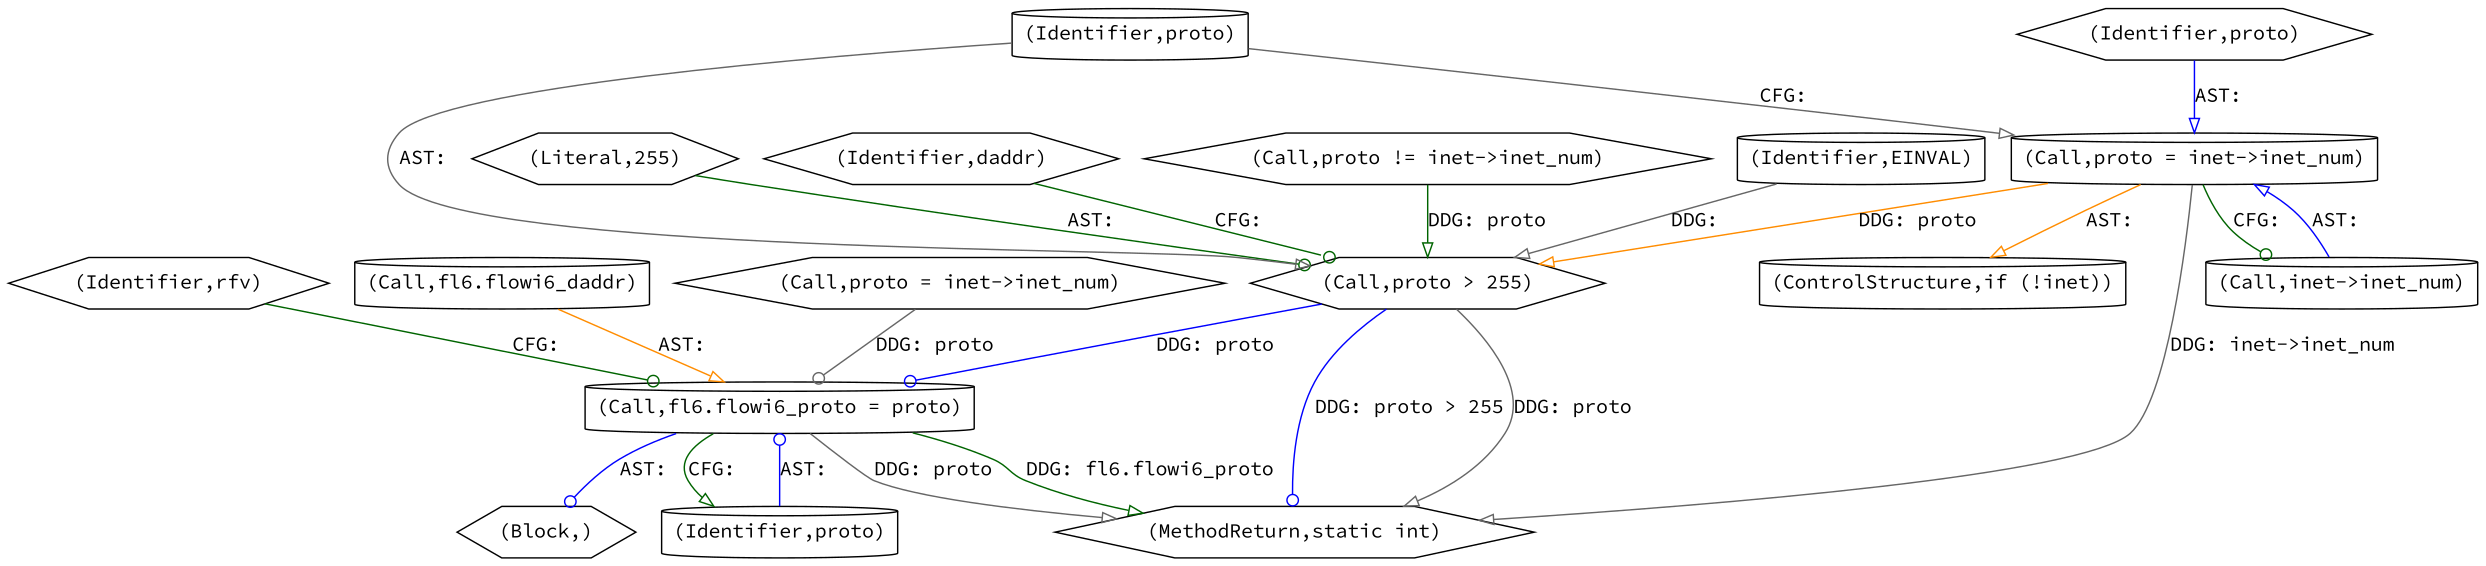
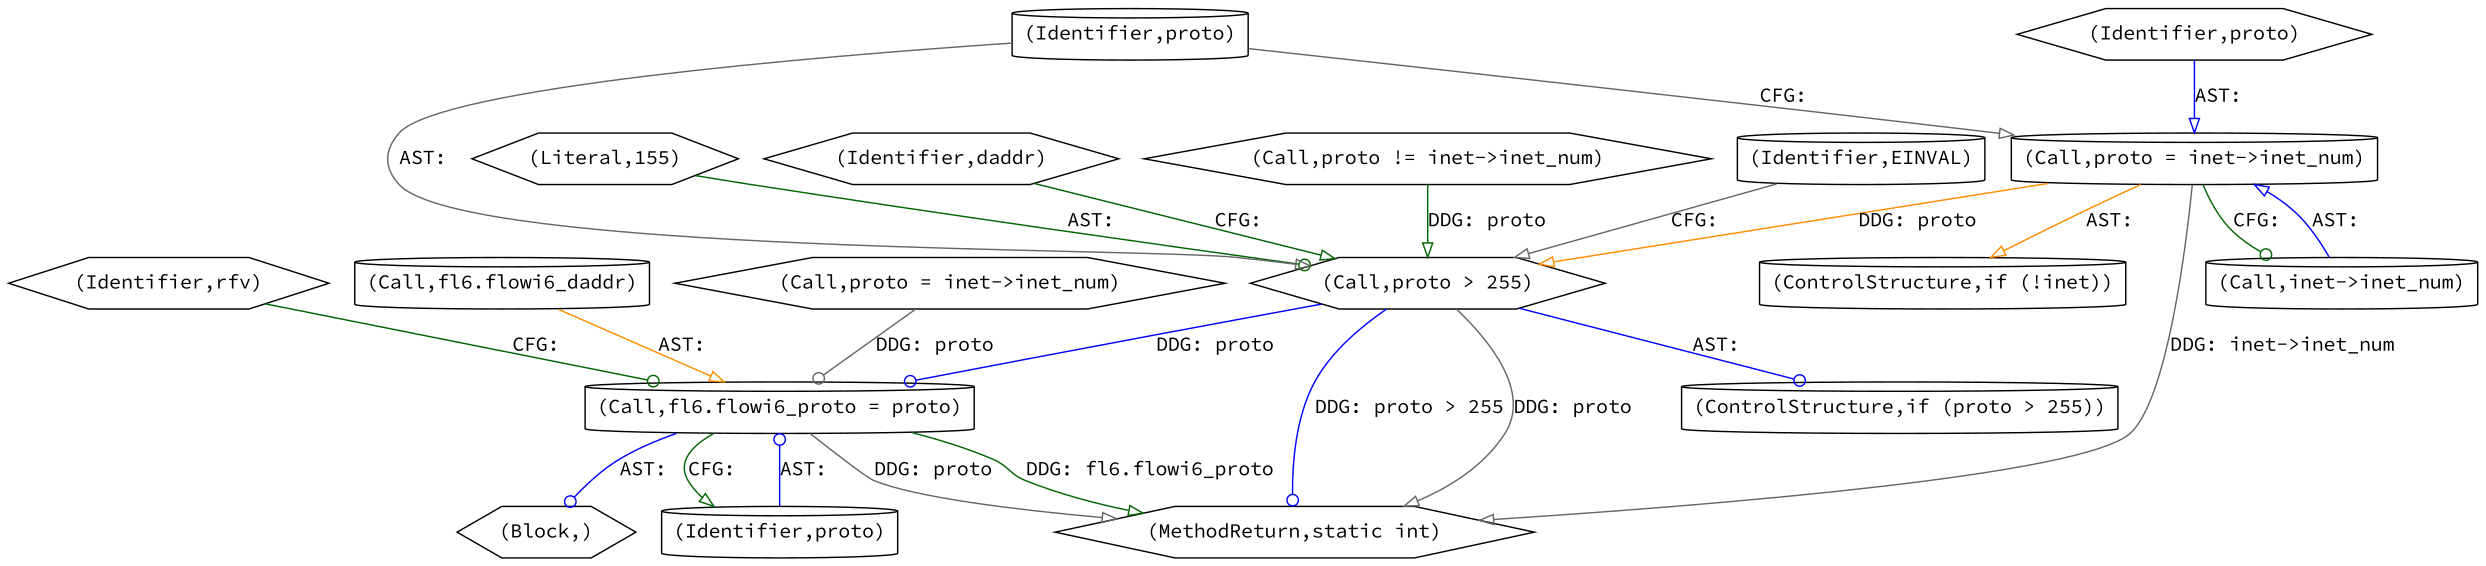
(605, 159) -> (605, 159)
(1177, 219) -> (1177, 219)
(1701, 221) -> (1701, 221)
none -> (1900, 408)
